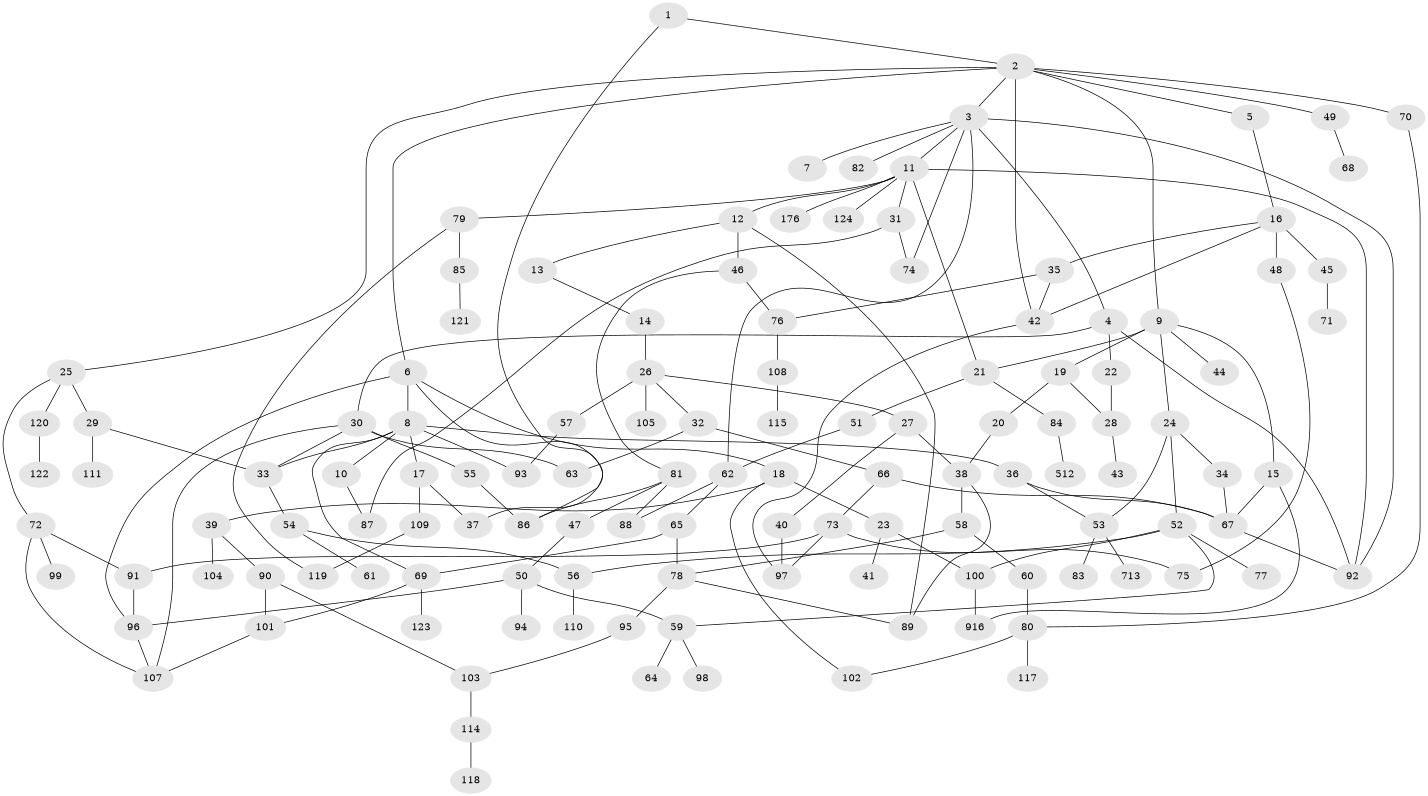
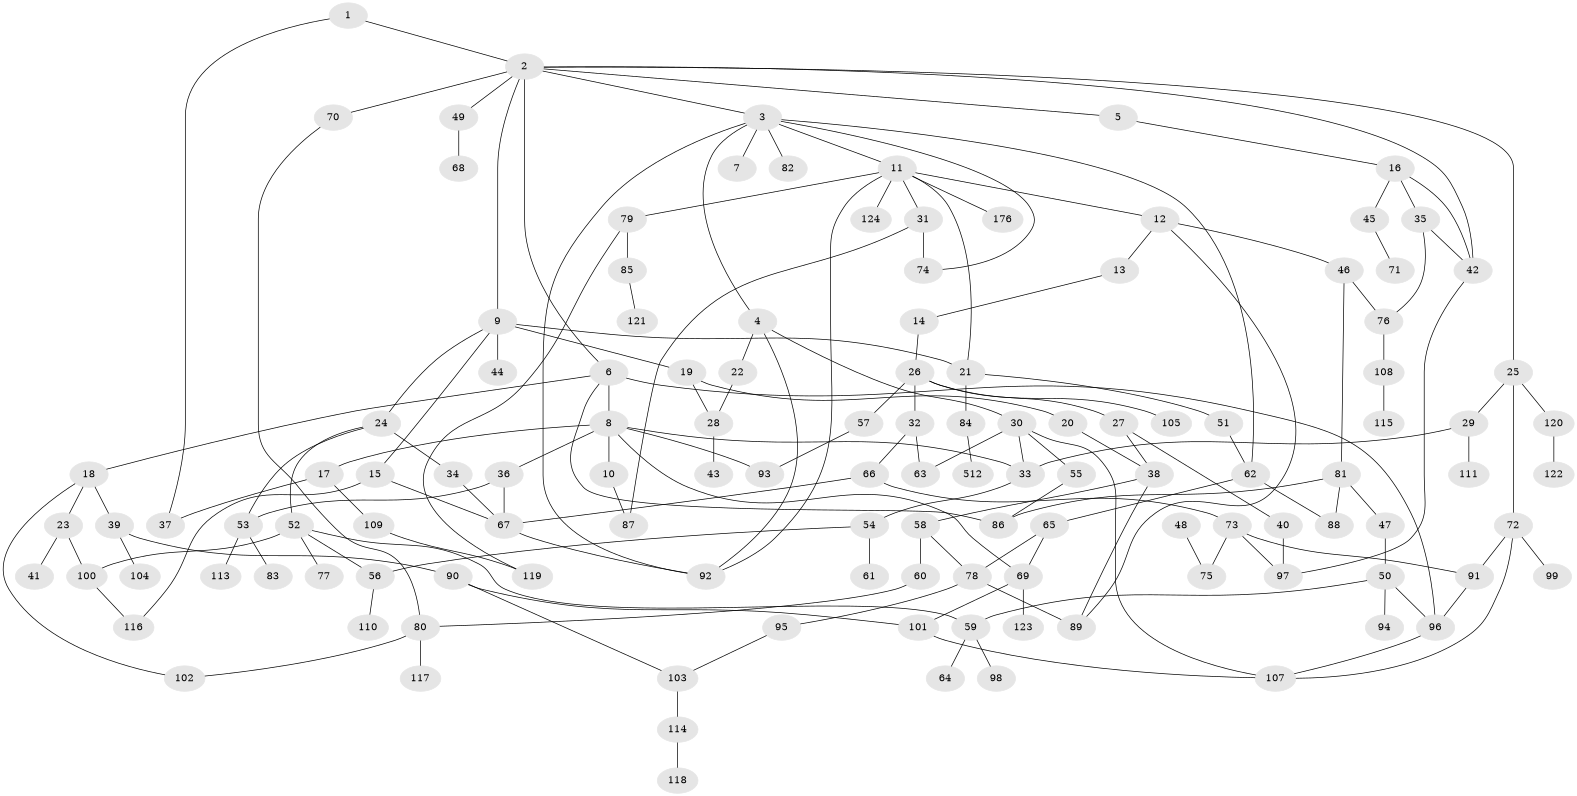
(1276, 245) -> none
(1131, 577) -> (221, 577)
(975, 628) -> (134, 628)
